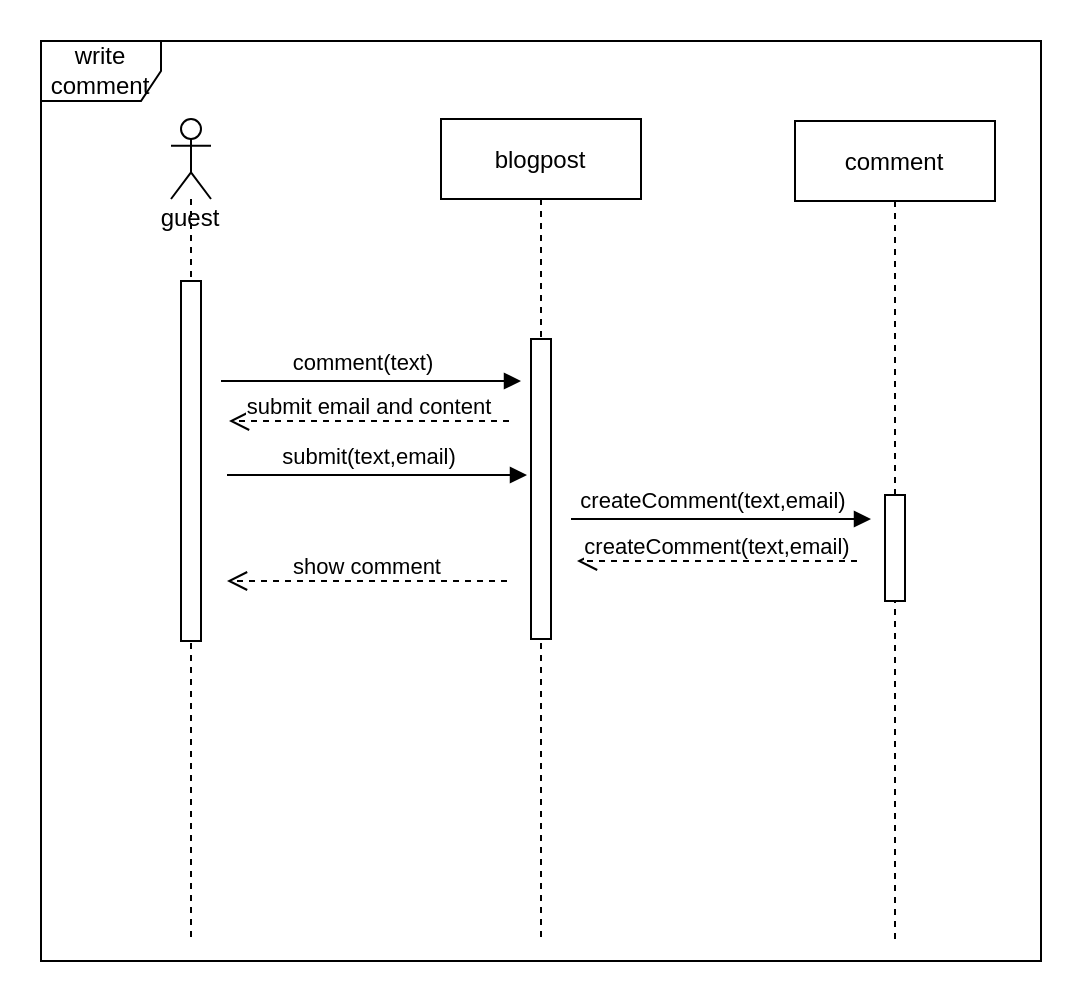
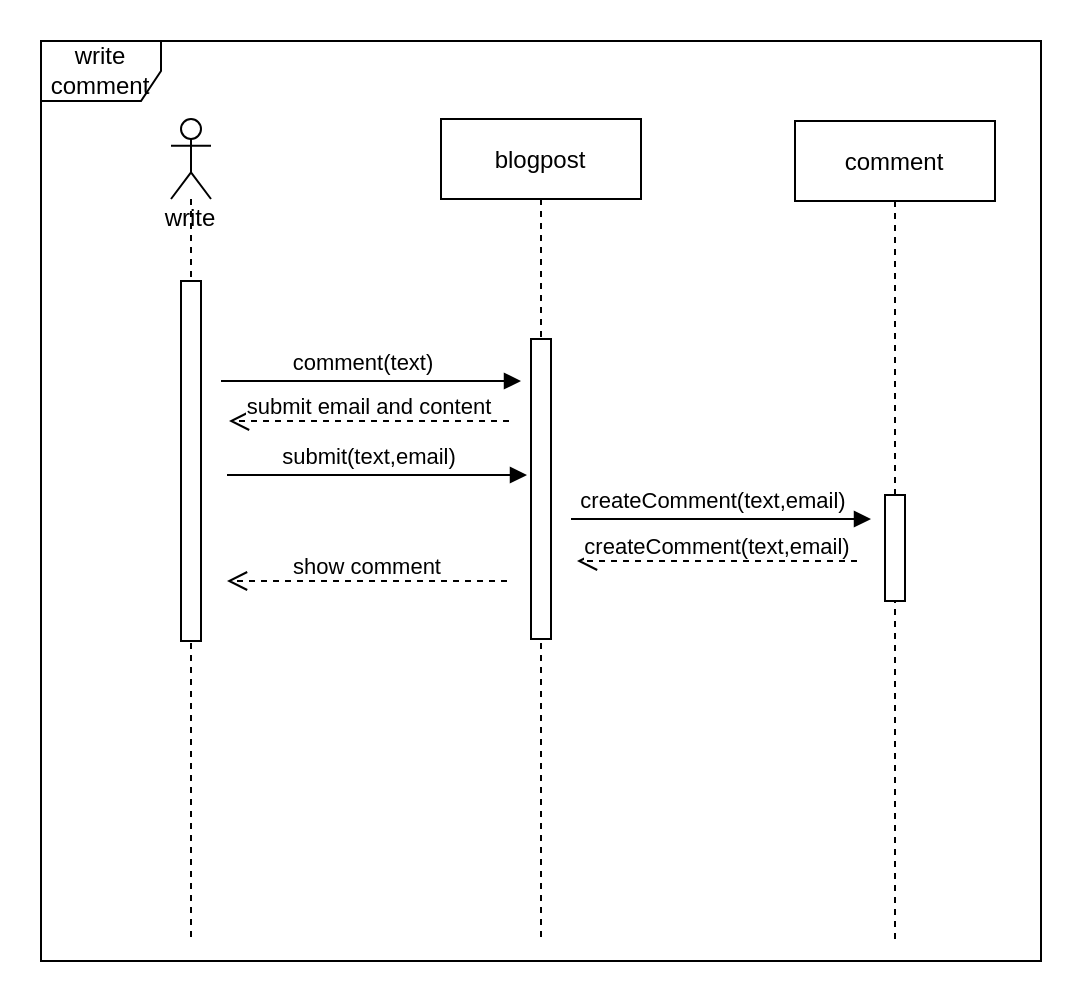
(191, 234) -> (191, 234)
